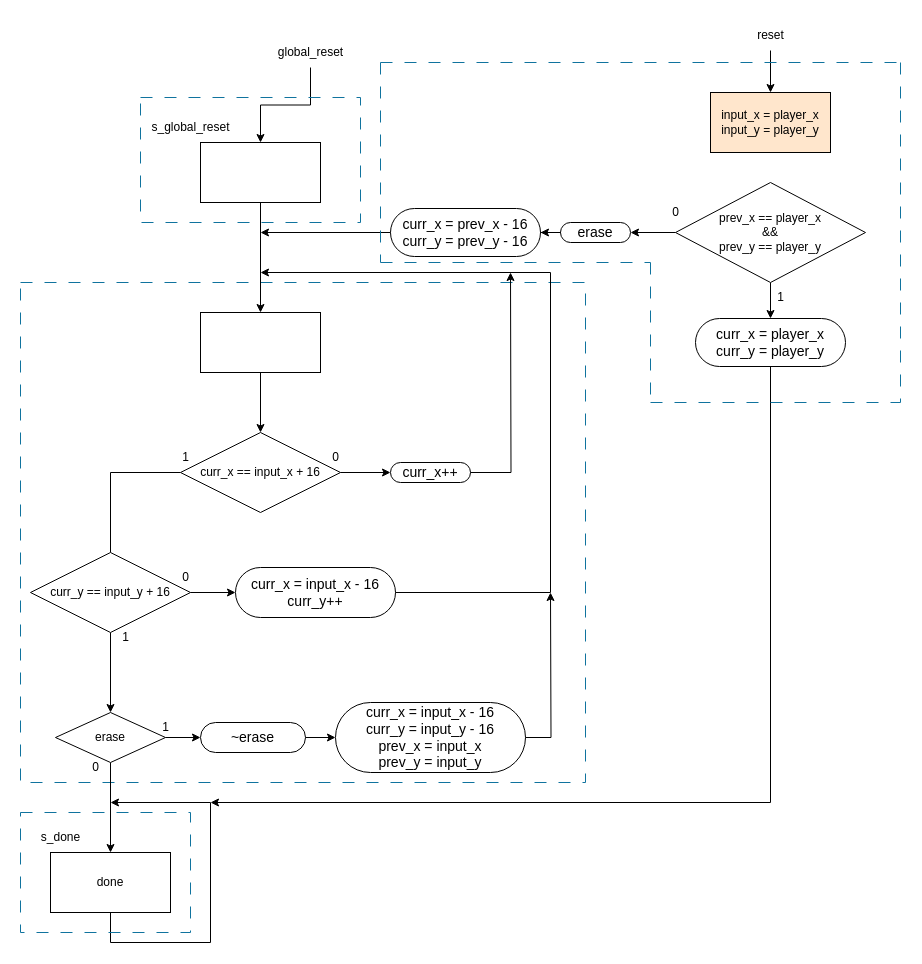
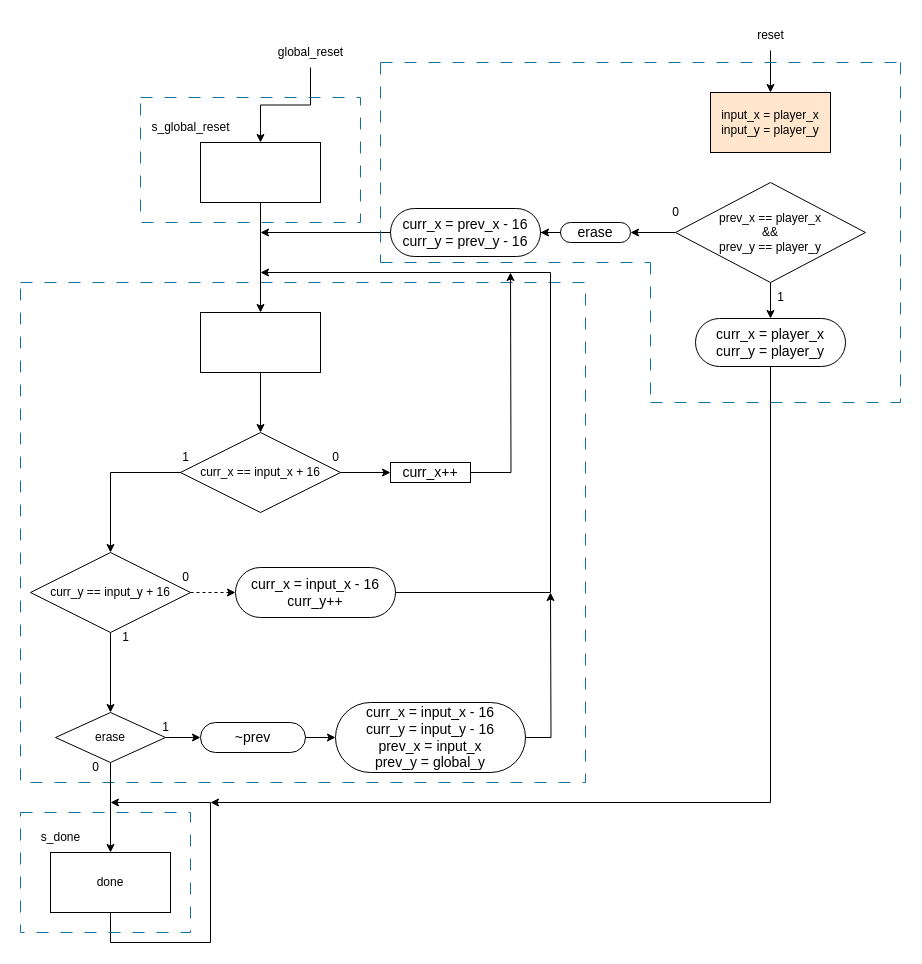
(431, 473) -> (431, 473)
(111, 547) -> (111, 544)
(210, 593) -> (210, 593)
(253, 738) -> (253, 738)
(431, 738) -> (431, 738)
